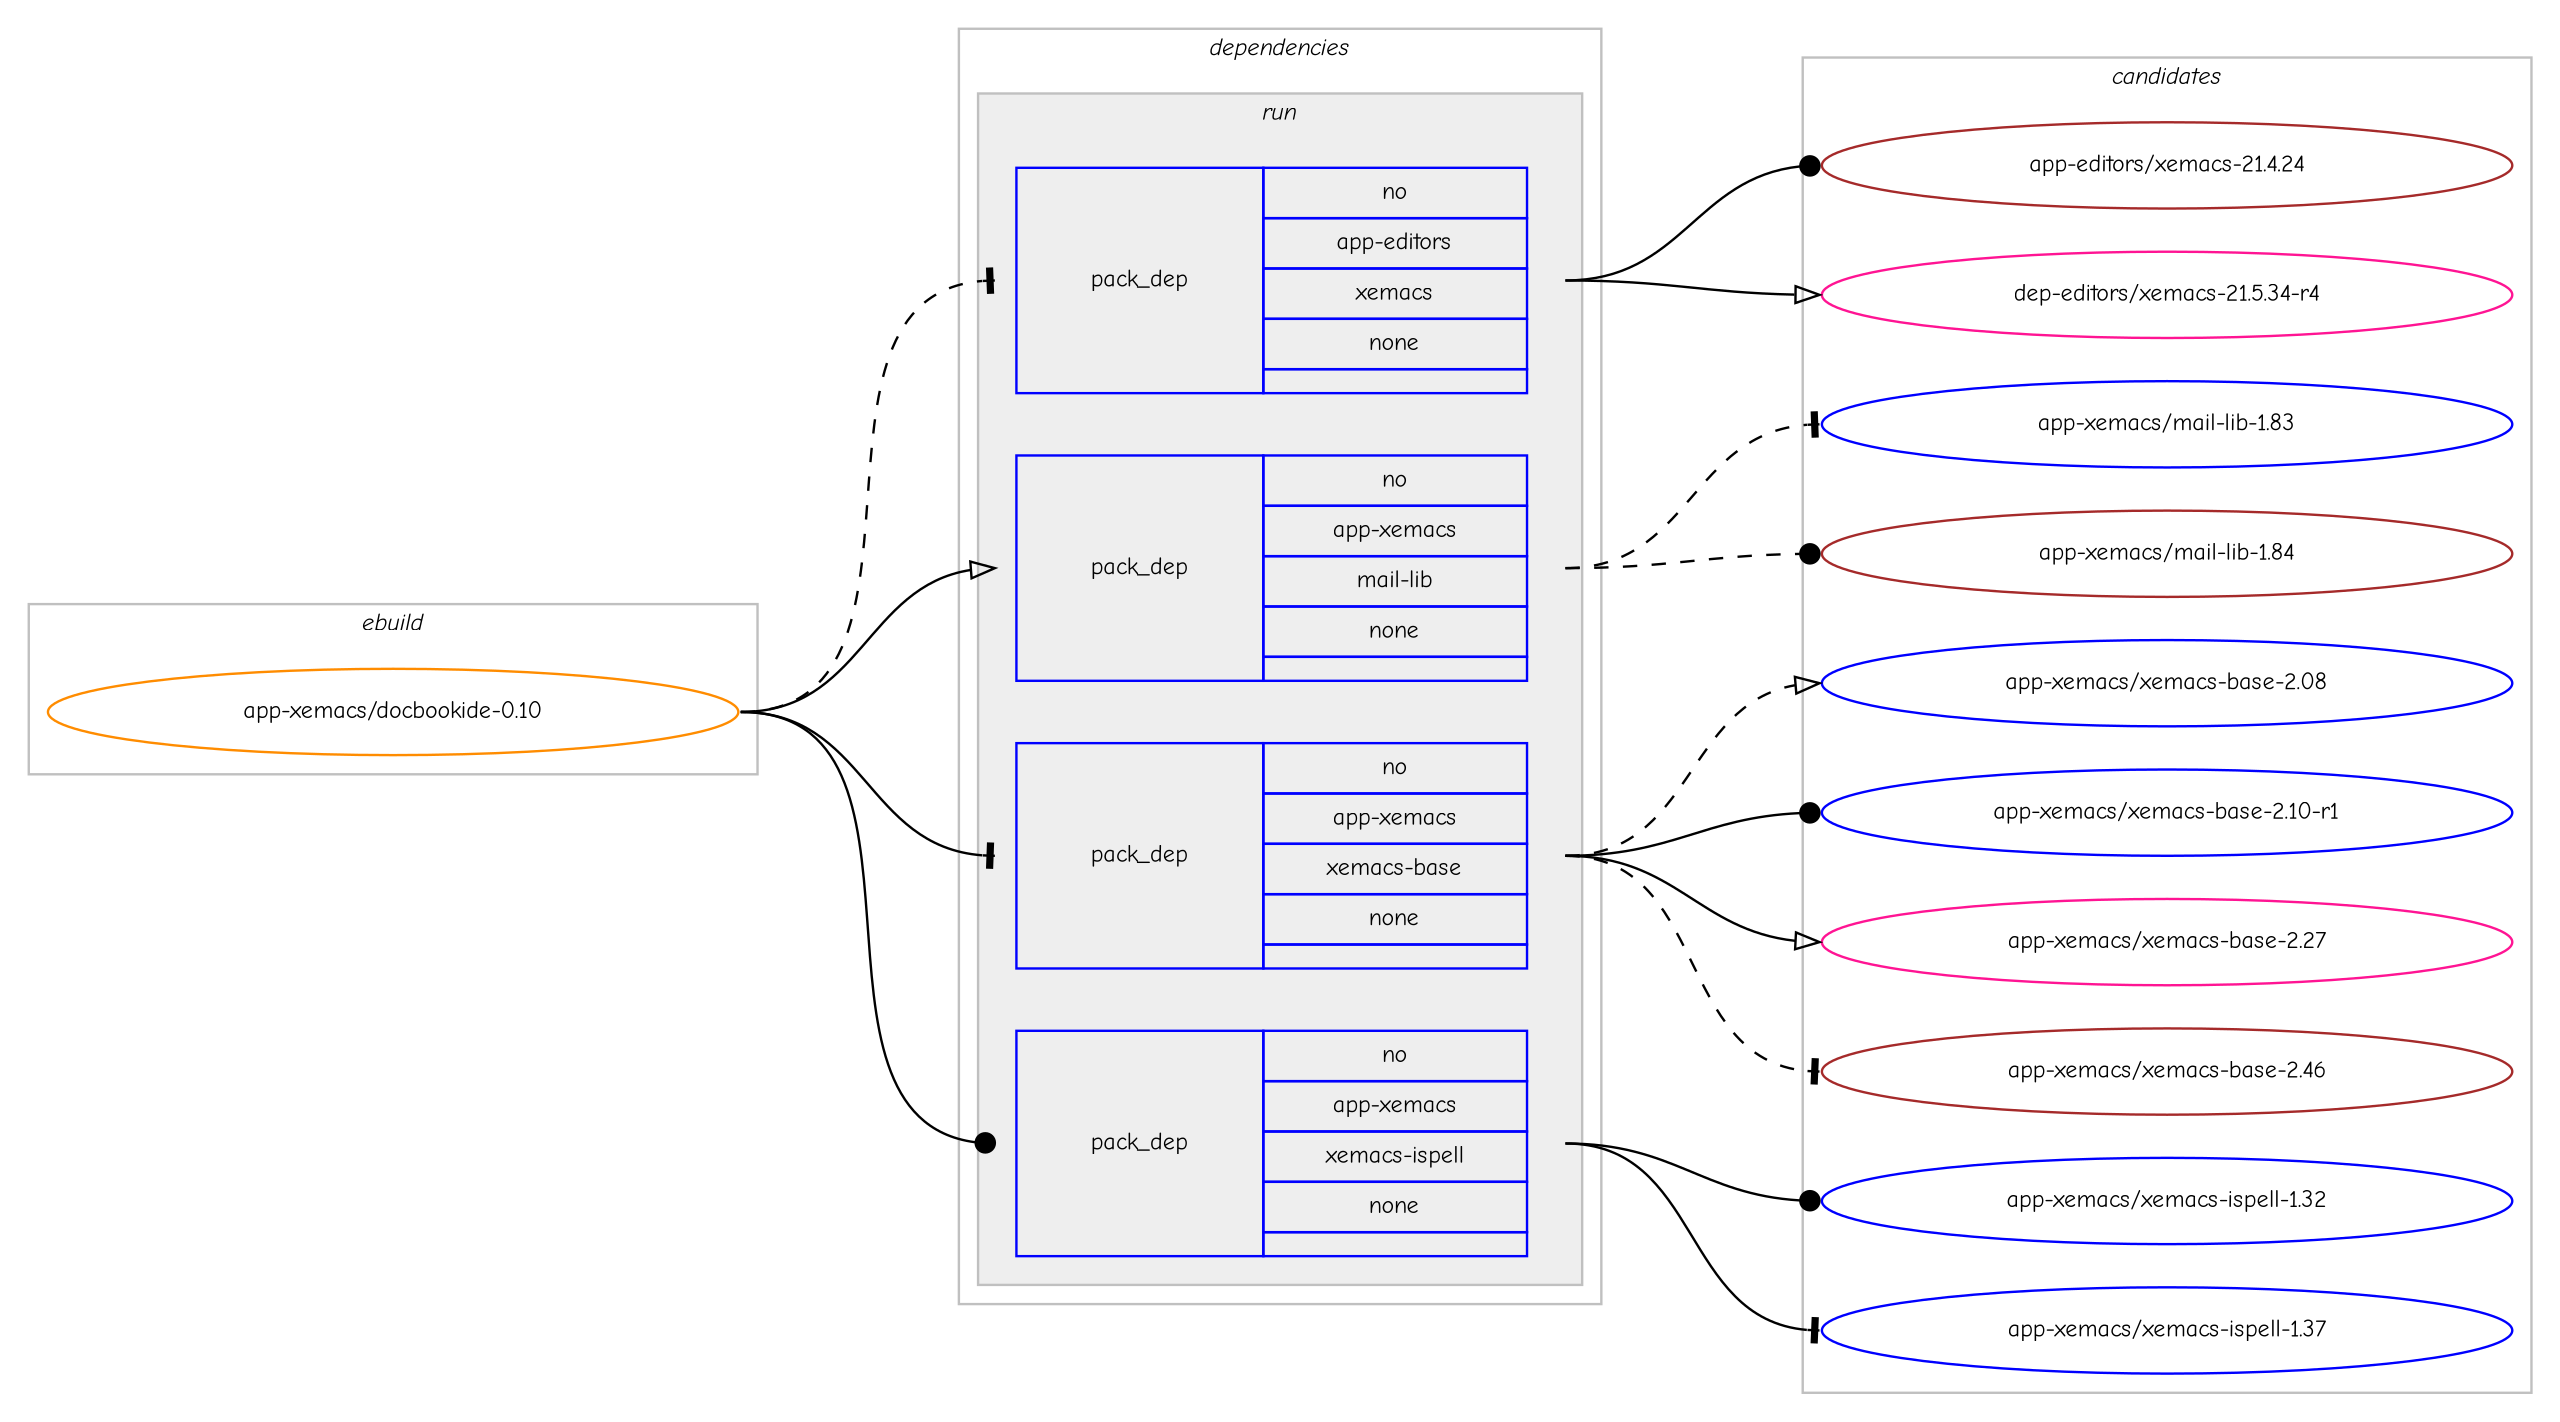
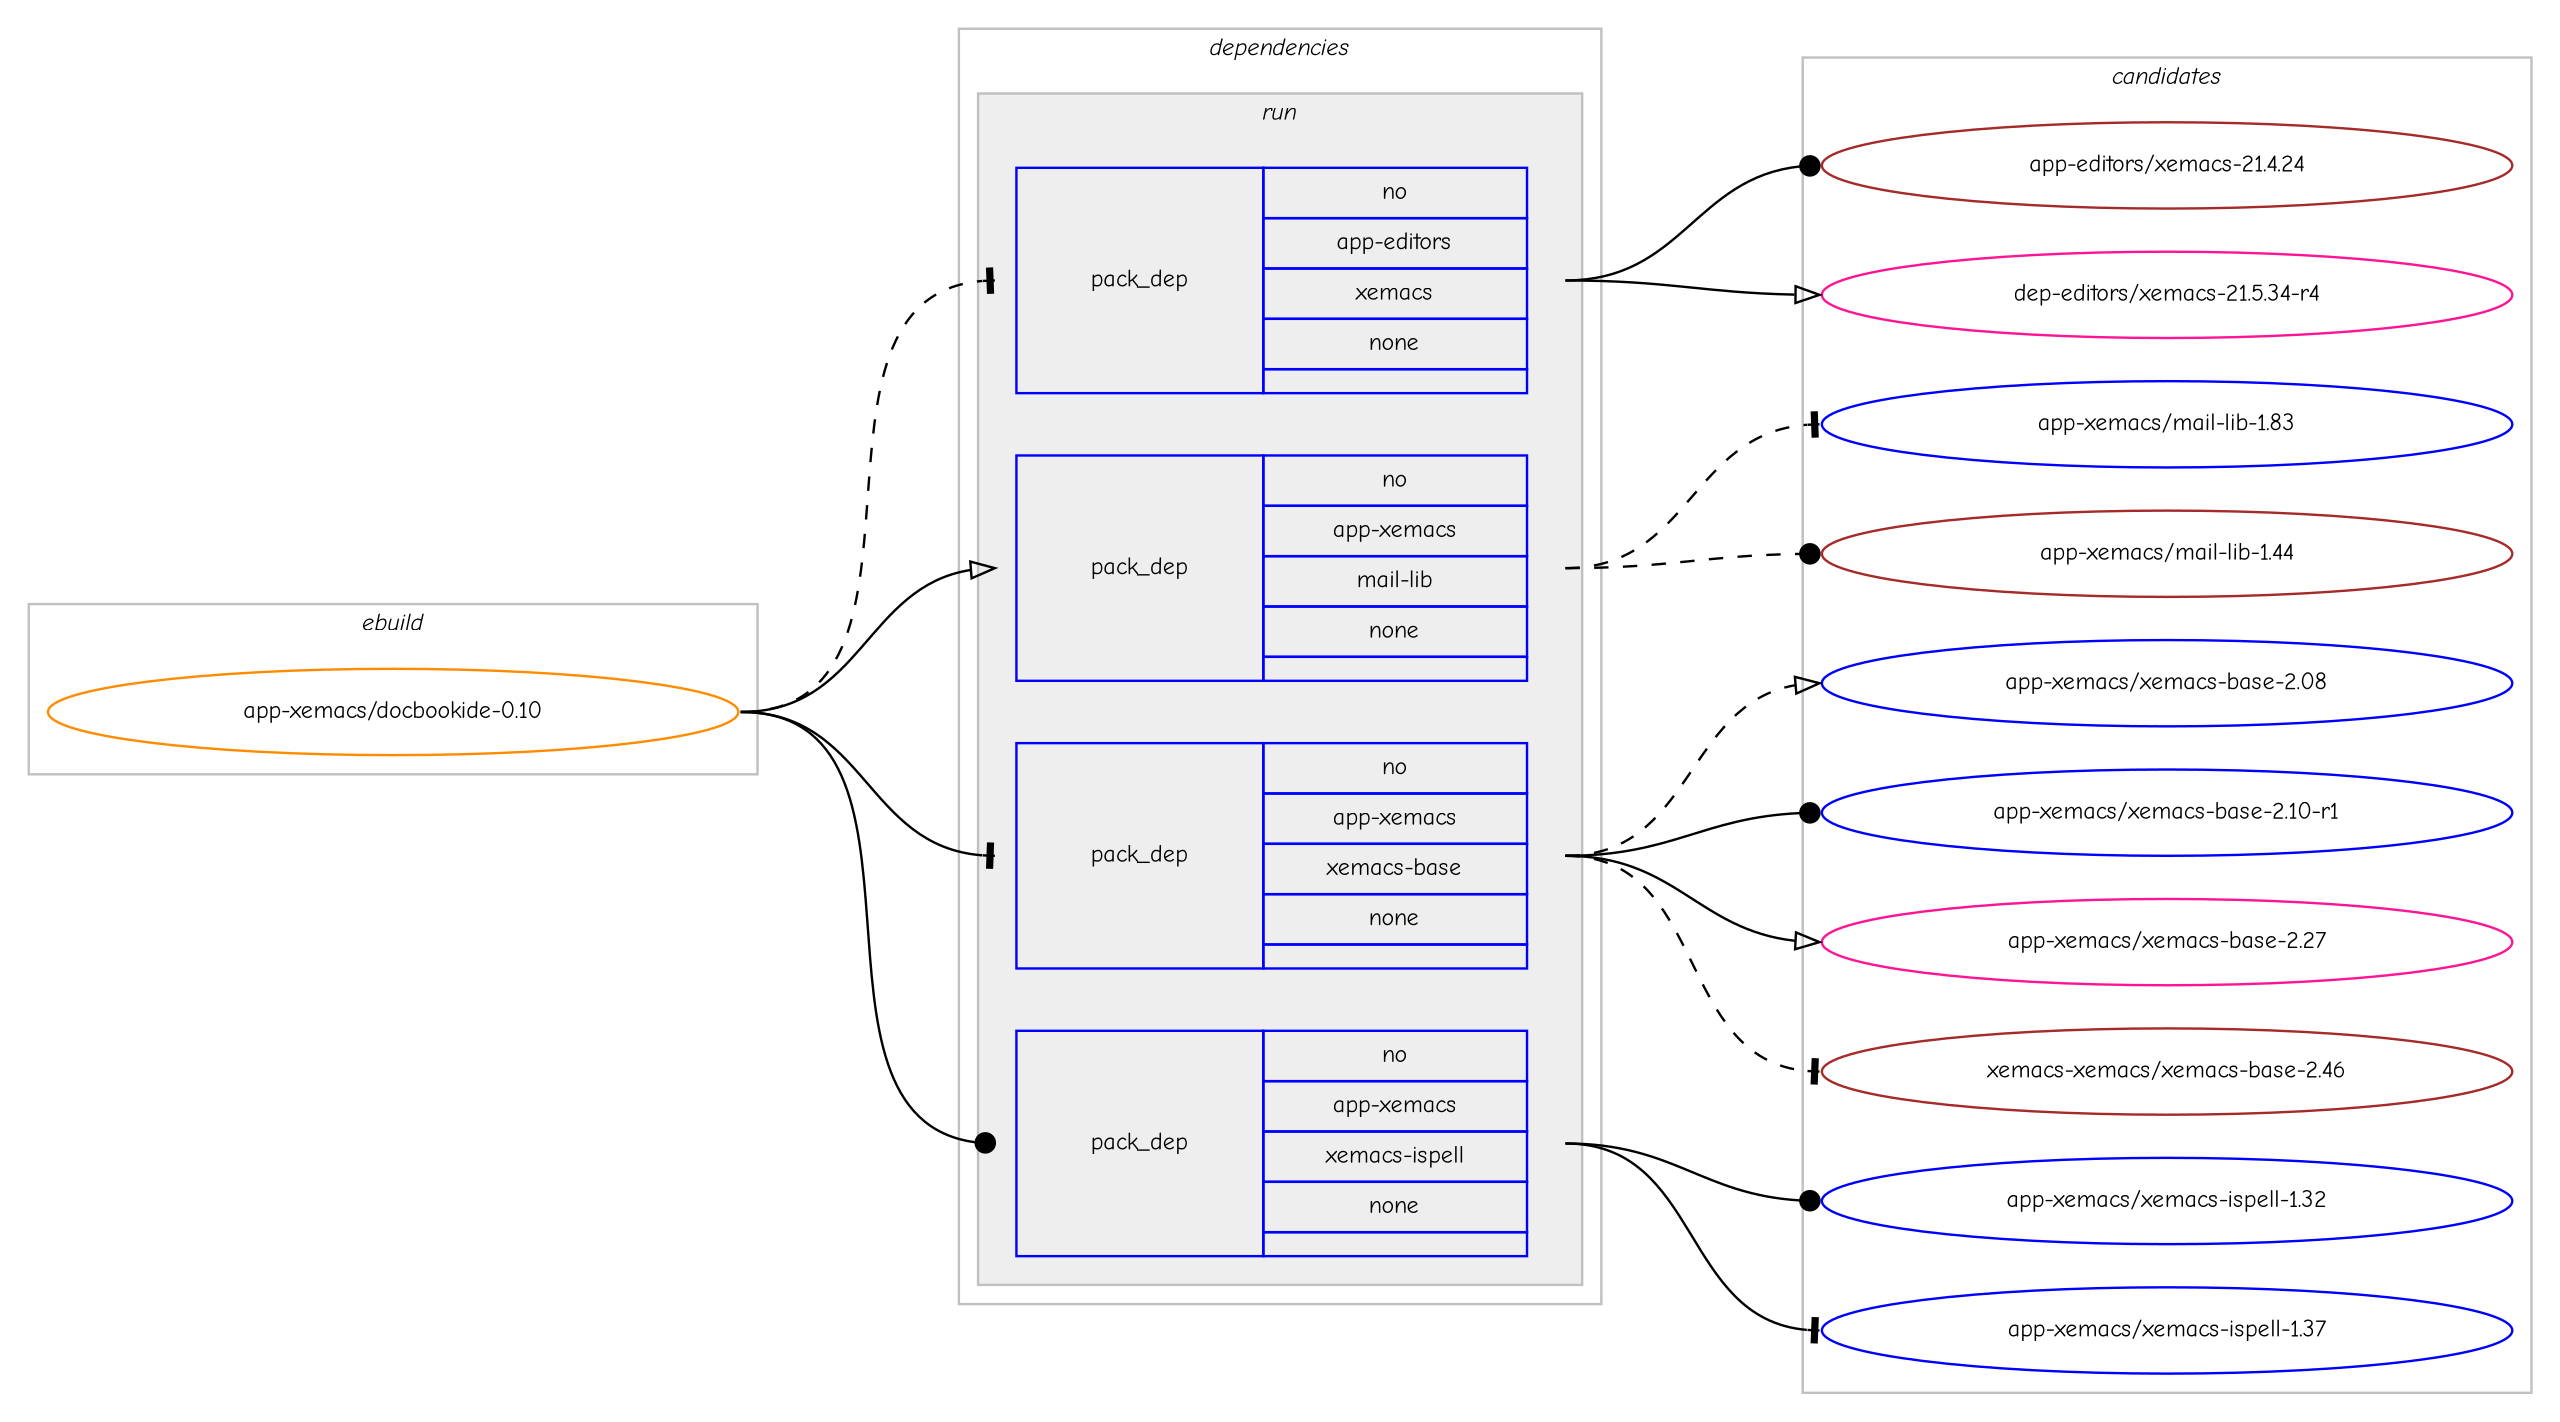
(2167, 554) -> (2167, 554)
(2167, 1072) -> (2167, 1072)
